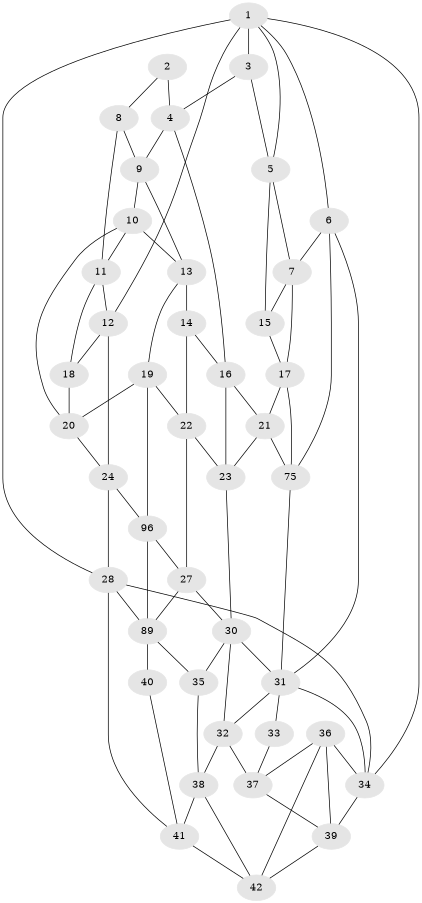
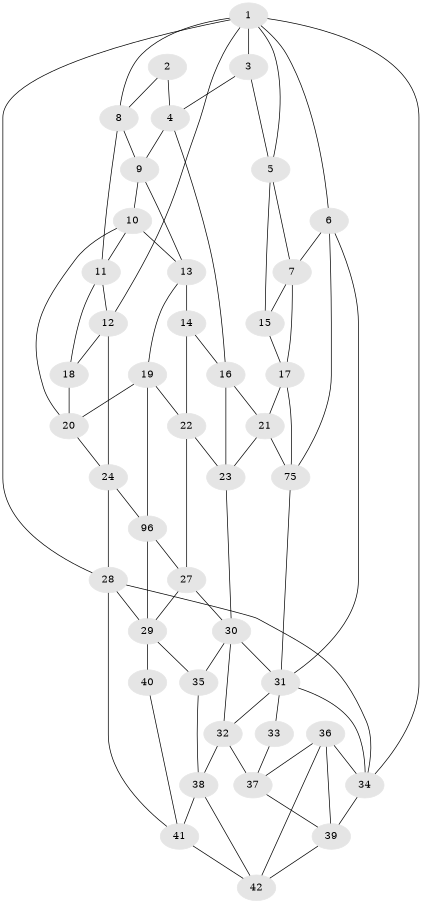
none -> (158, 42)
(147, 631) -> (147, 631)
